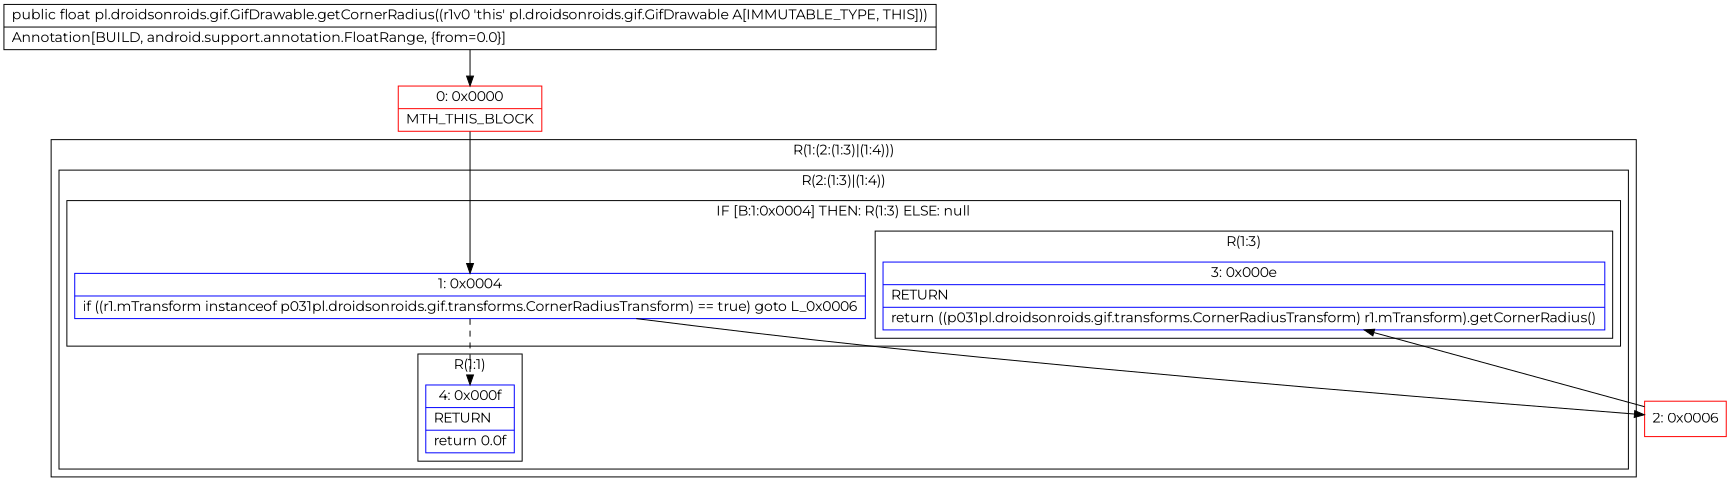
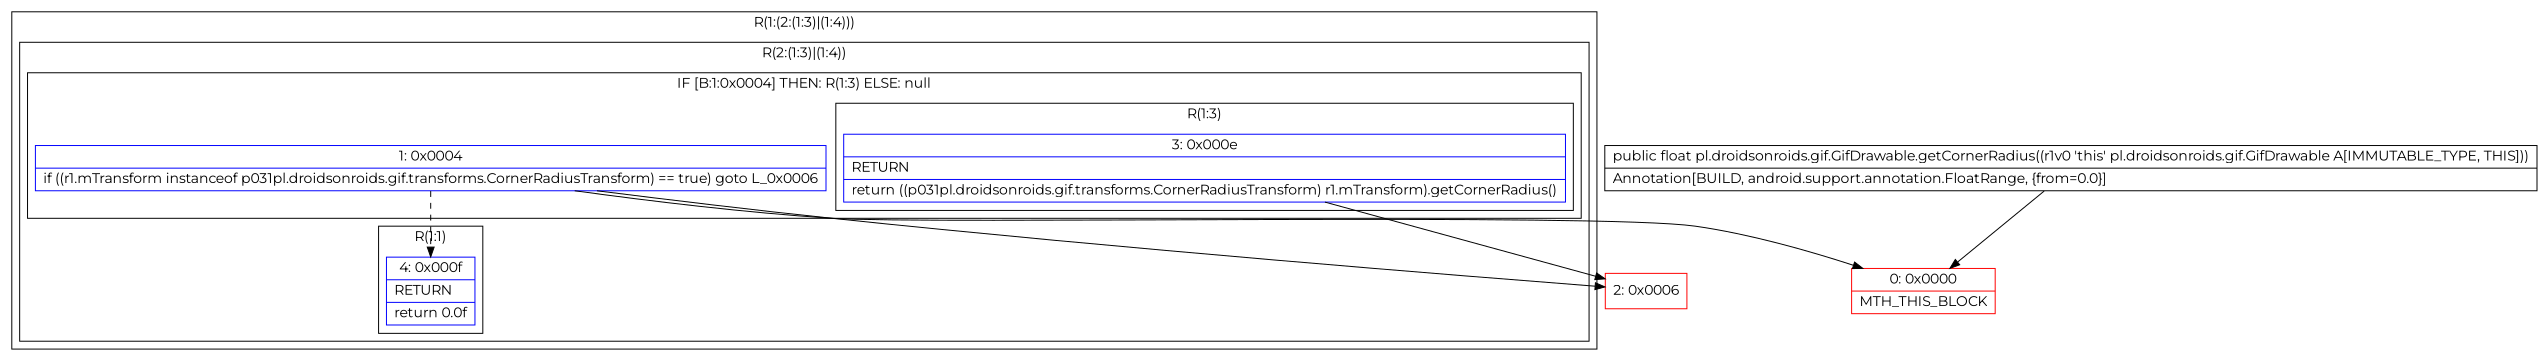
(470, 194) -> (1216, 220)
(1509, 370) -> (1460, 239)
